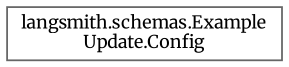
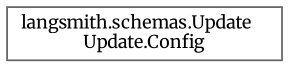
(145, 34) -> (145, 34)
